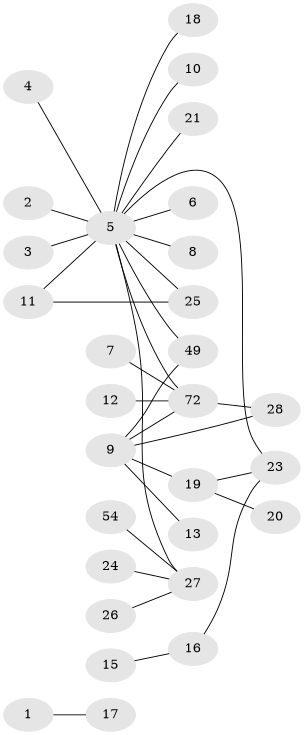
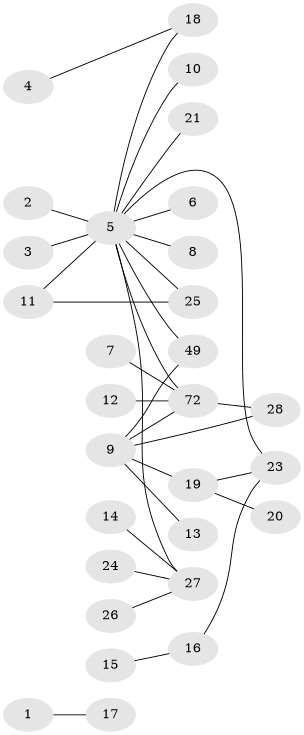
(70, 157) -> (111, 54)
(111, 517) -> (111, 517)
